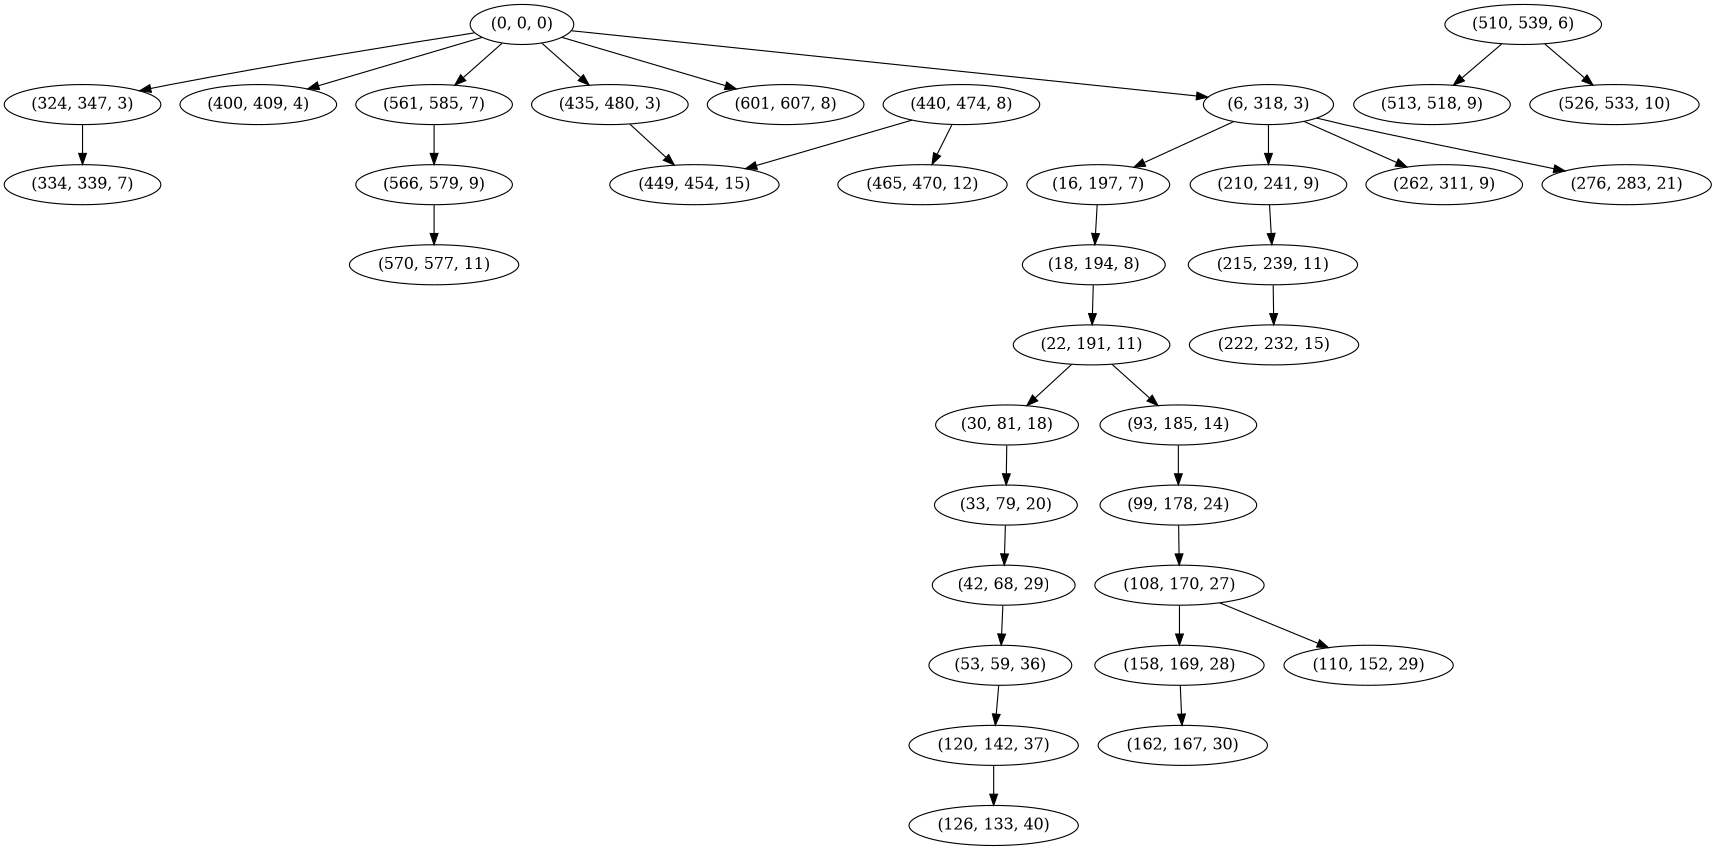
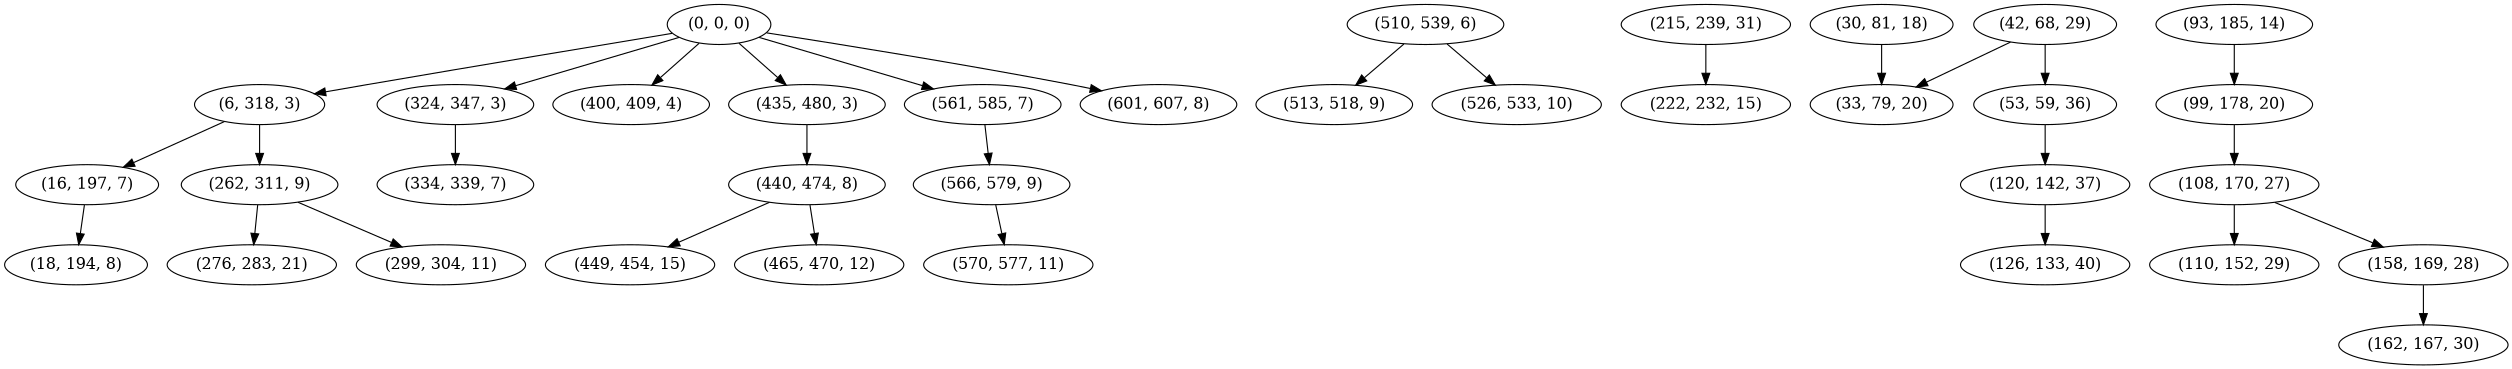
(648, 141) -> (807, 139)
(1435, 144) -> (256, 219)
(1268, 185) -> none
none -> (441, 265)
(1273, 265) -> (1706, 24)
(1092, 345) -> none
(1178, 505) -> (2234, 105)
(1005, 540) -> (1968, 62)
